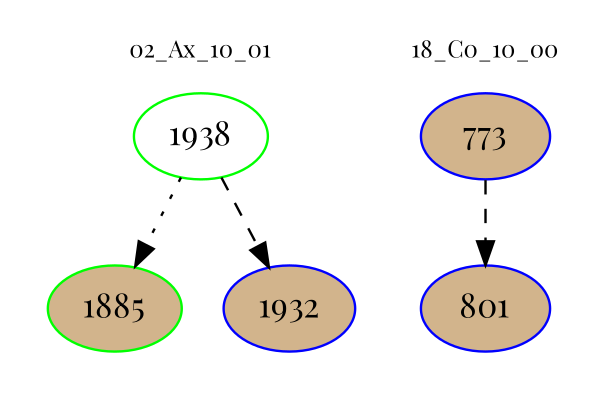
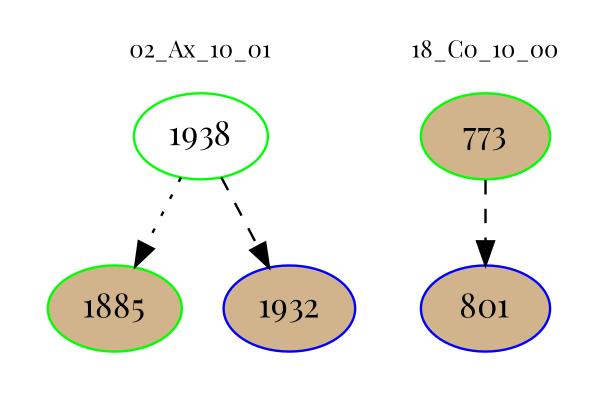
(486, 136) -> (486, 136)
